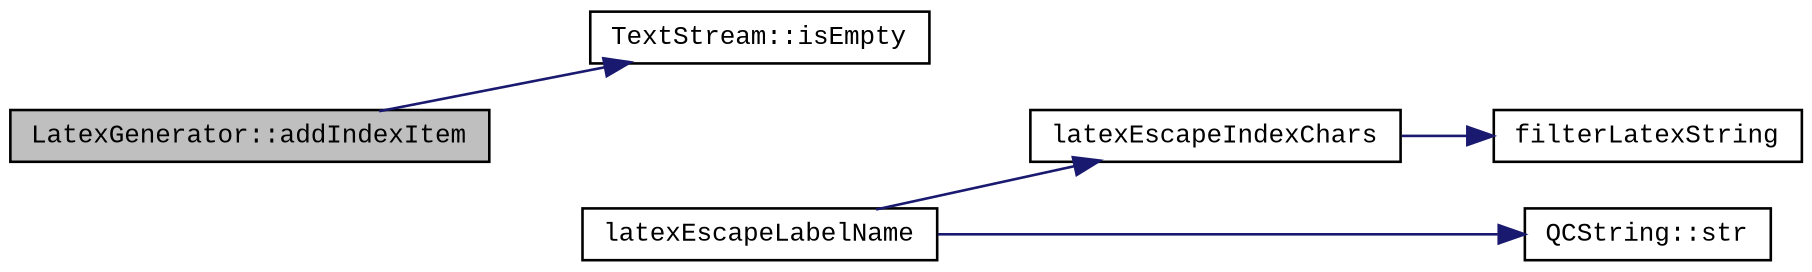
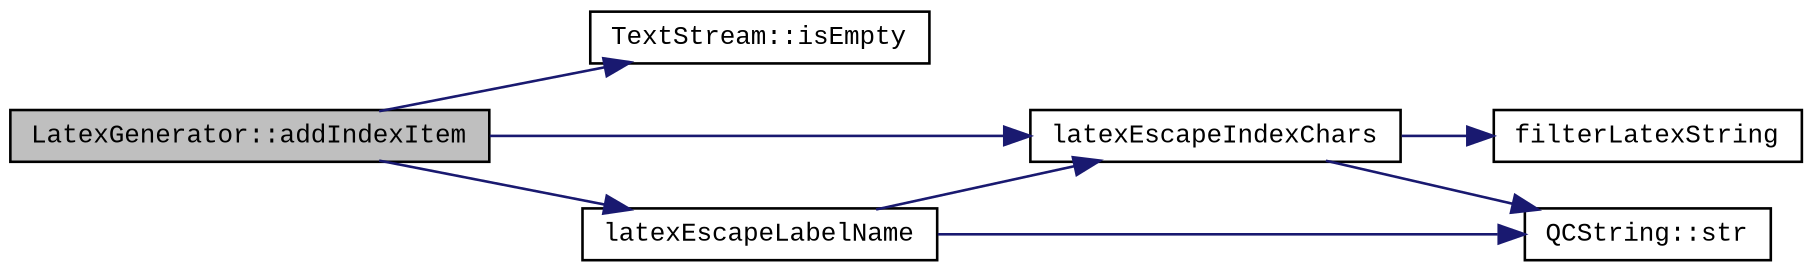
none -> (747, 136)
none -> (1419, 182)
none -> (492, 183)
